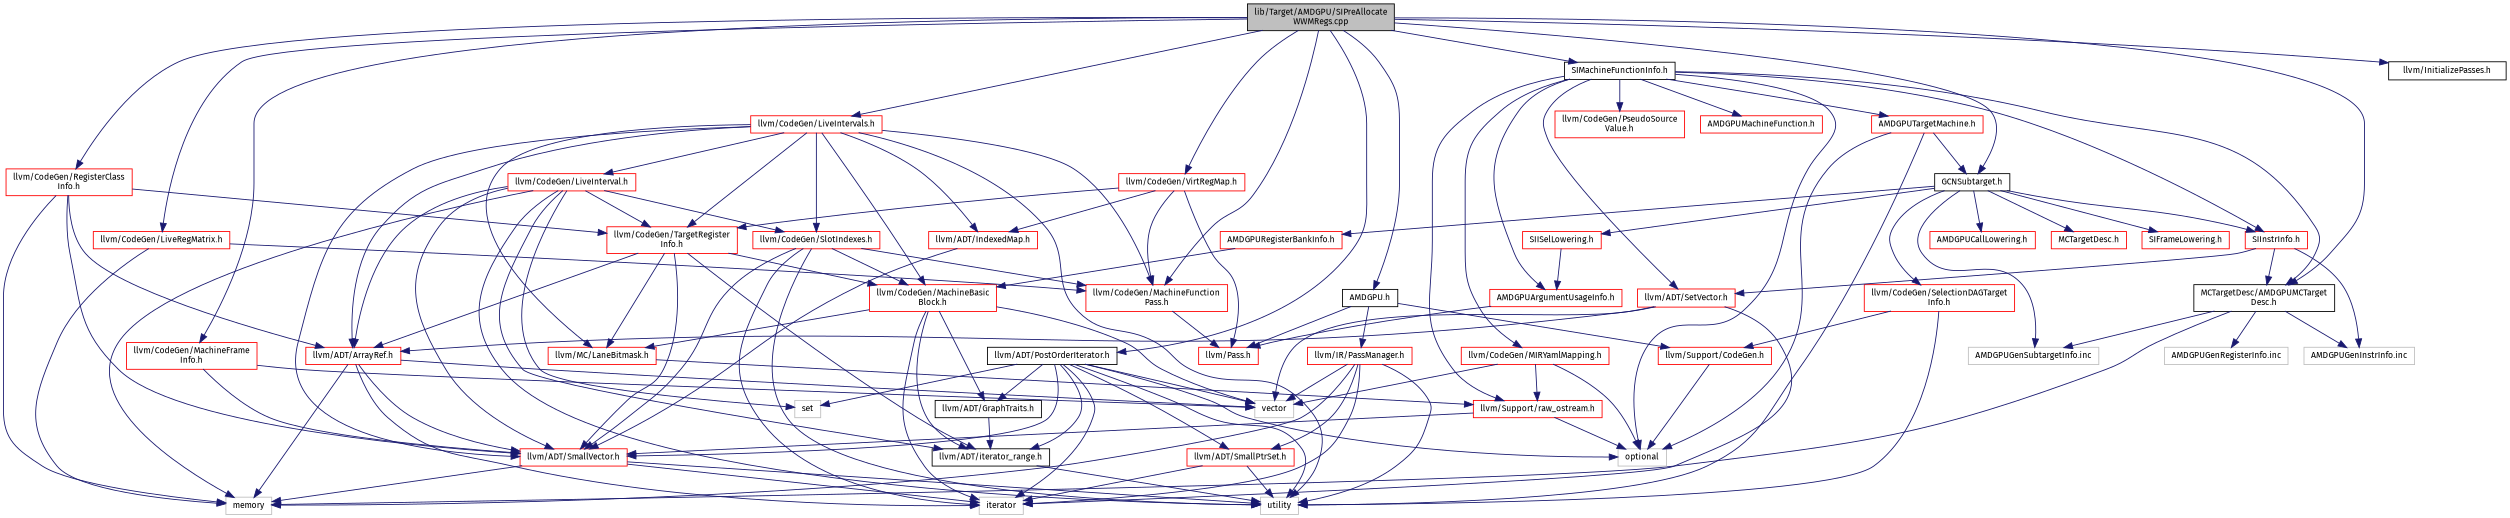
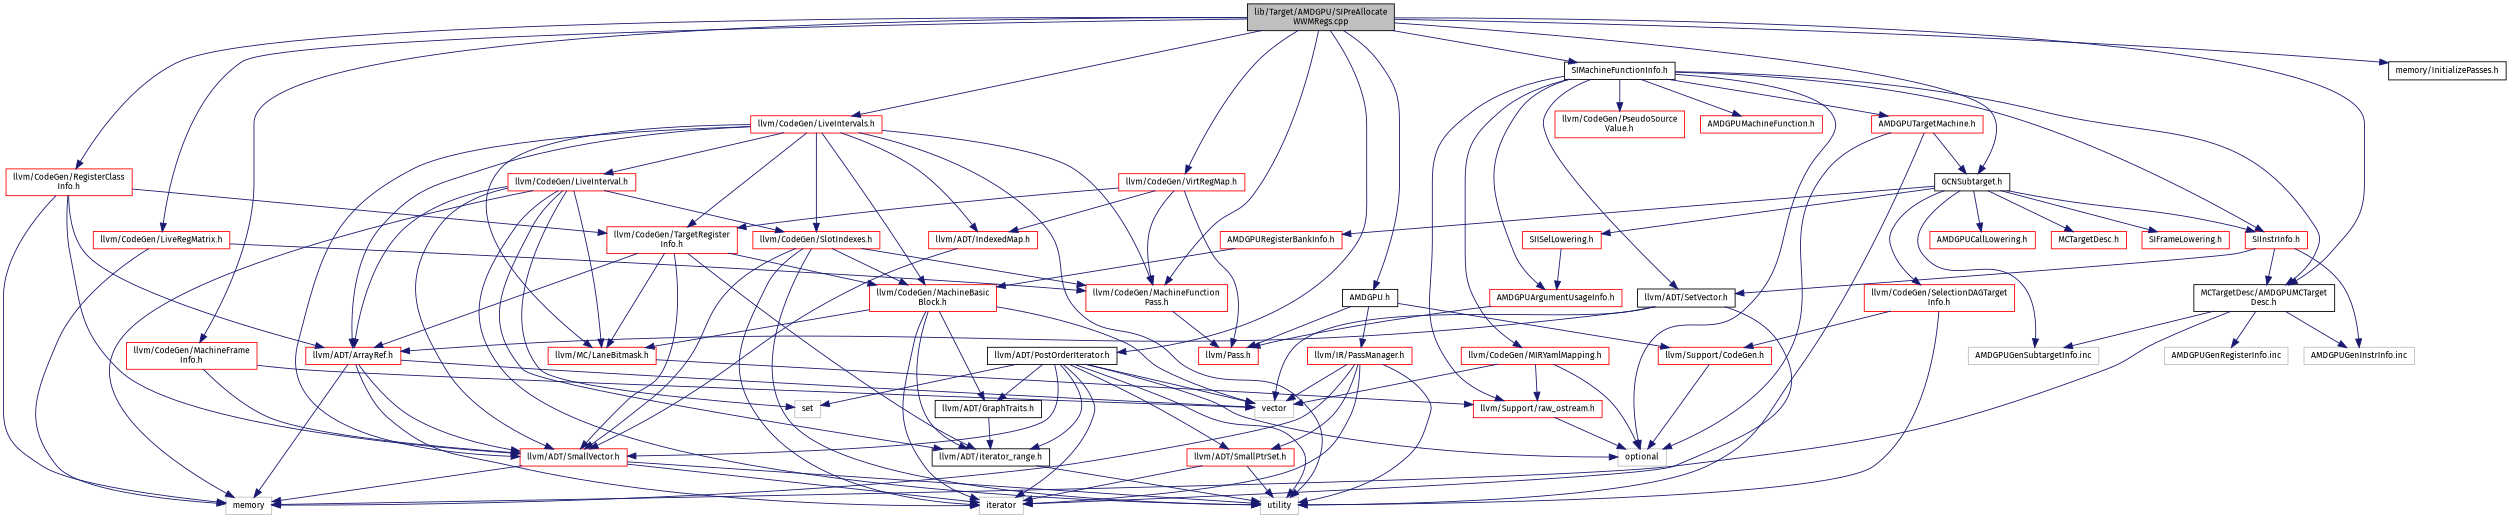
(2447, 71) -> (2447, 71)
(614, 207) -> (588, 253)
(1686, 298) -> (1686, 298)
(1076, 432) -> none
